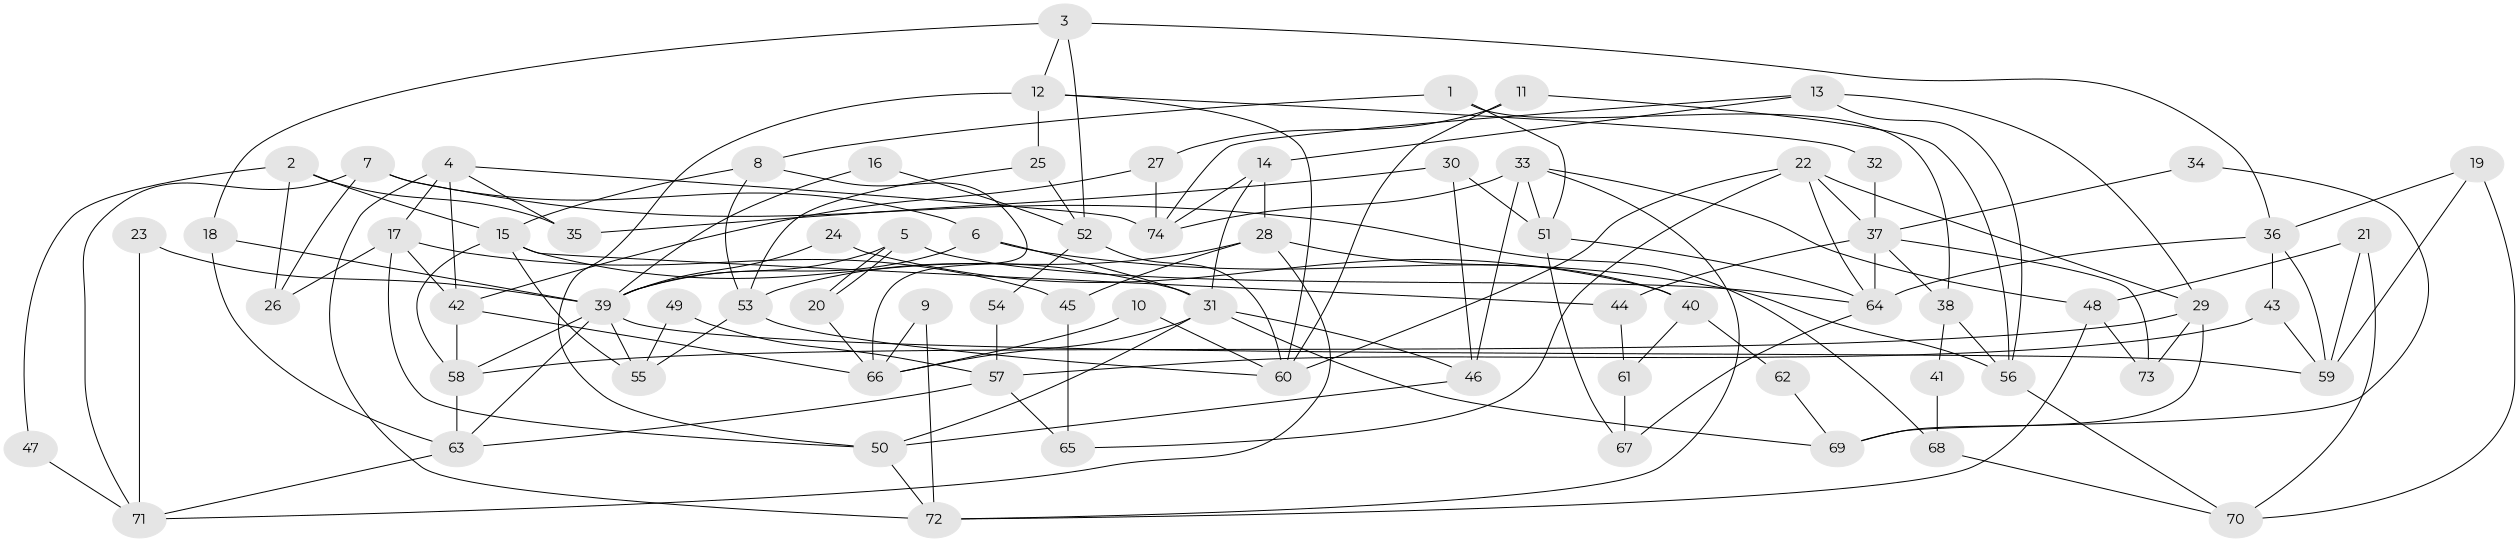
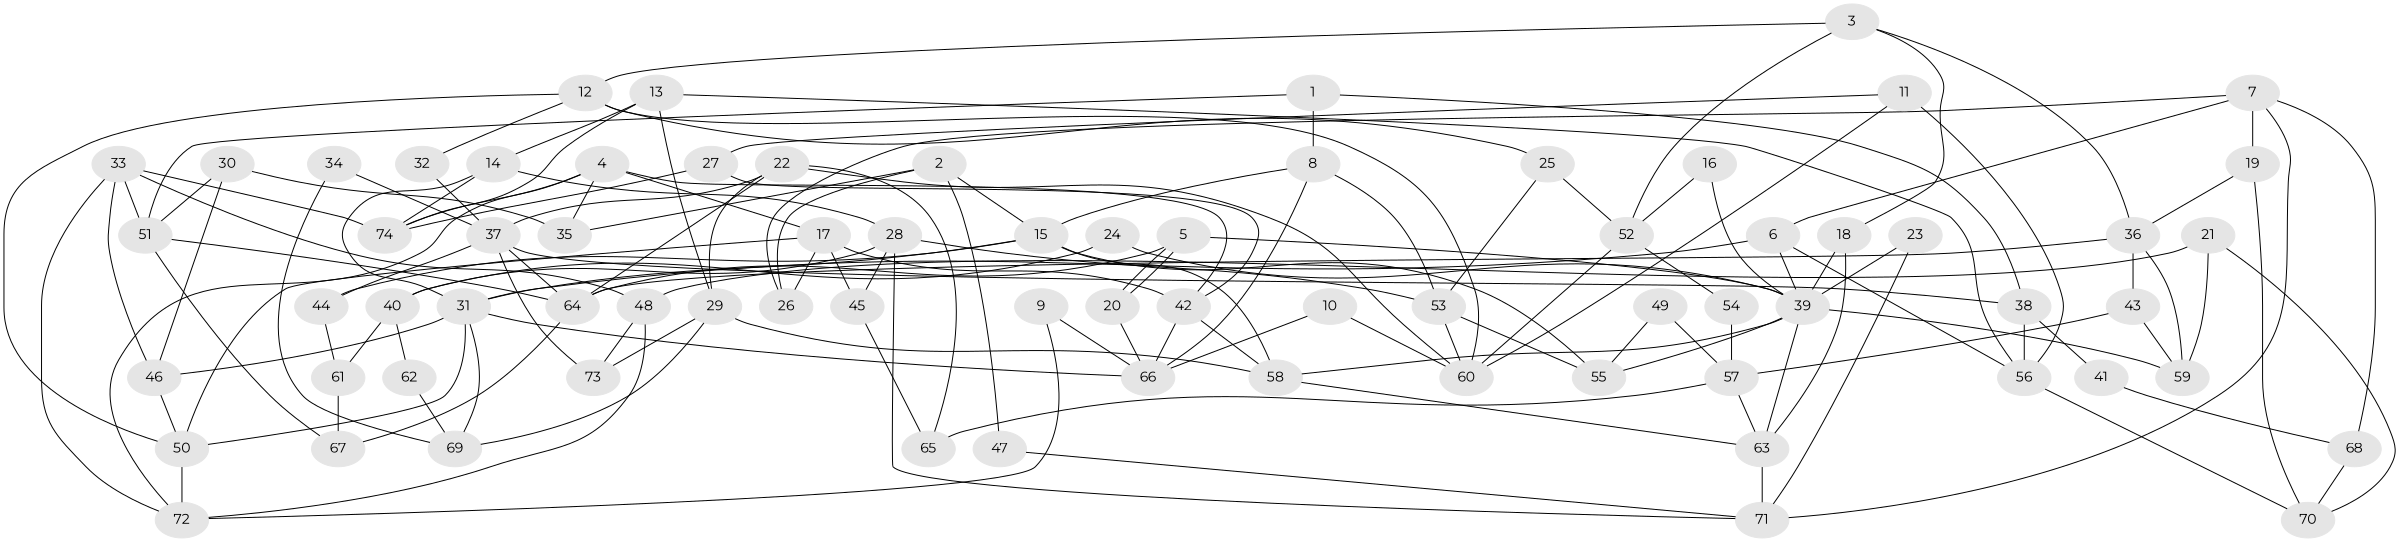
(2402, 271) -> (2253, 129)
